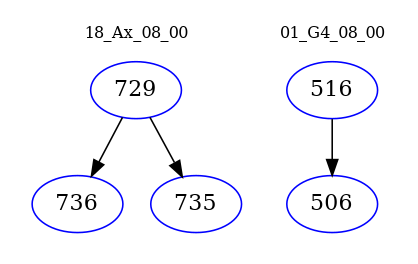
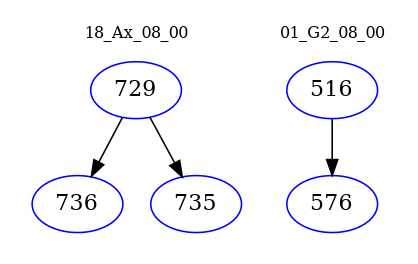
(333, 34) -> (333, 34)
(332, 204) -> (332, 204)
